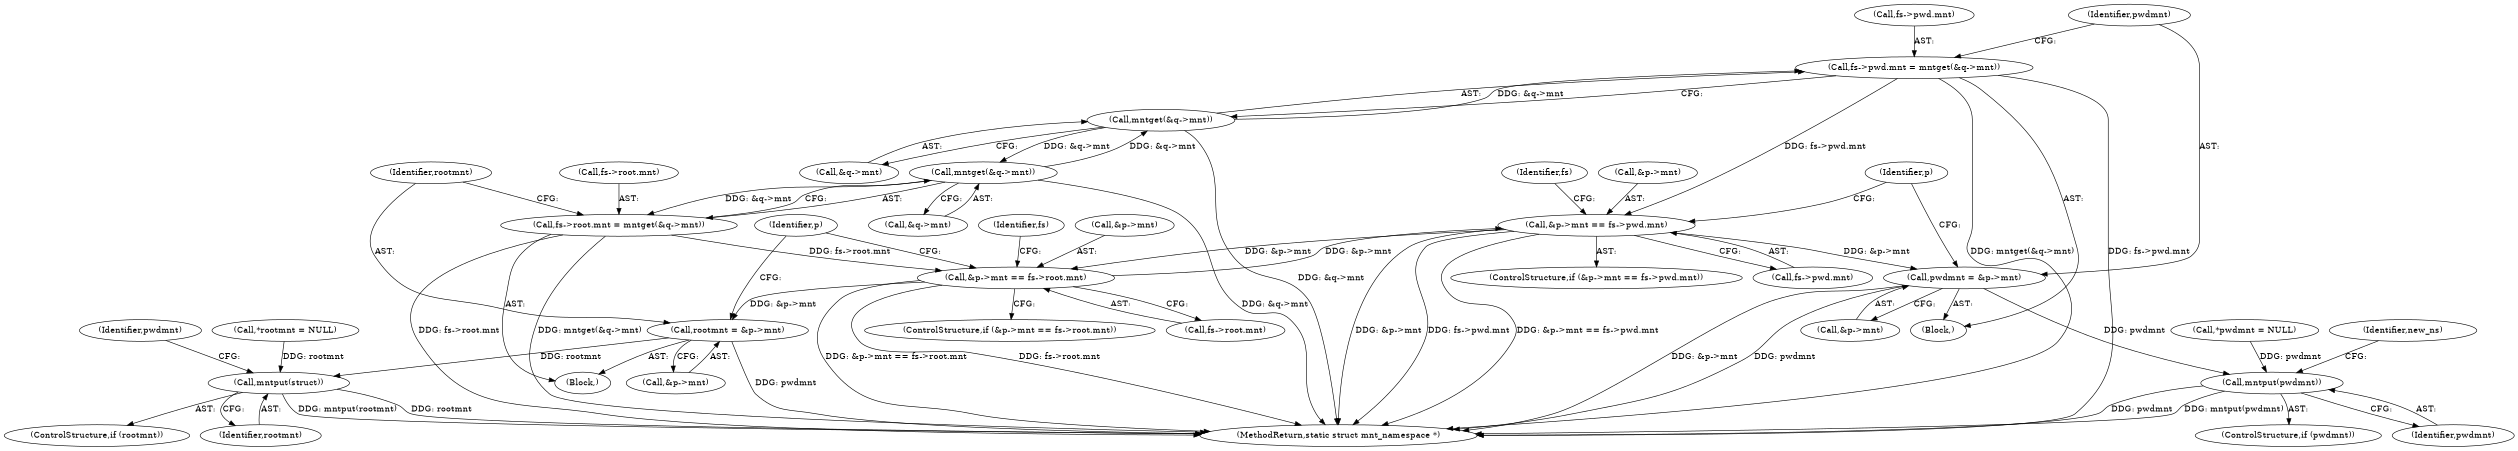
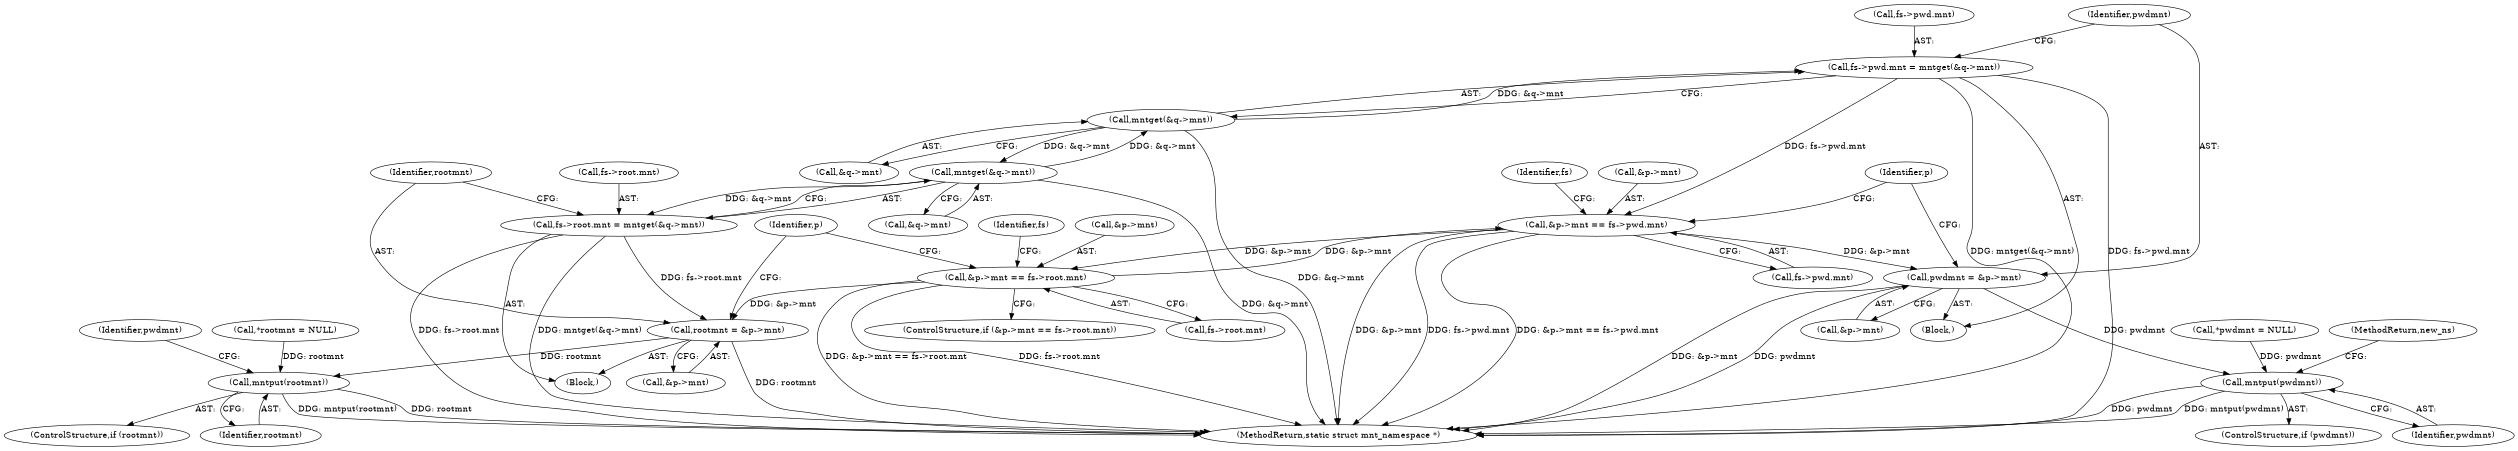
(803, 255) -> (655, 283)
(1597, 278) -> none
(2403, 330) -> (2403, 330)
(279, 383) -> (279, 383)
(786, 383) -> (786, 383)
